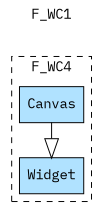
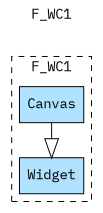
(52, 68) -> (52, 68)
